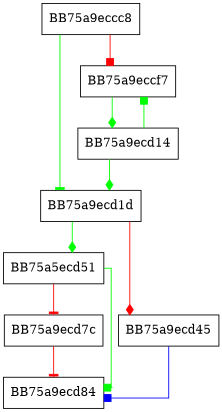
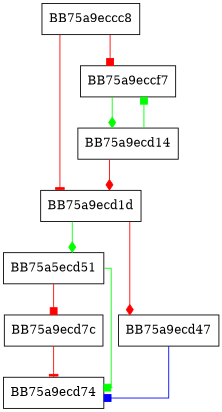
(60, 110) -> (60, 110)
(109, 169) -> (109, 169)
(54, 297) -> (54, 295)
(169, 331) -> (169, 331)
(54, 393) -> (54, 393)
